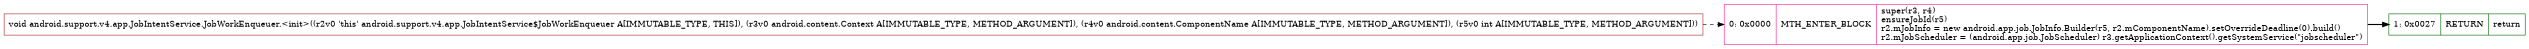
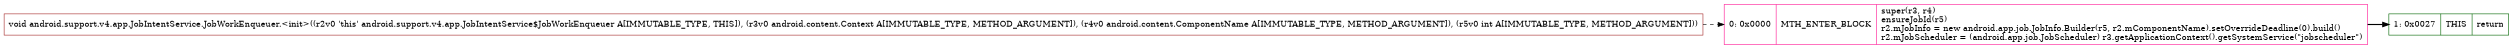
(2465, 24) -> (2456, 24)
